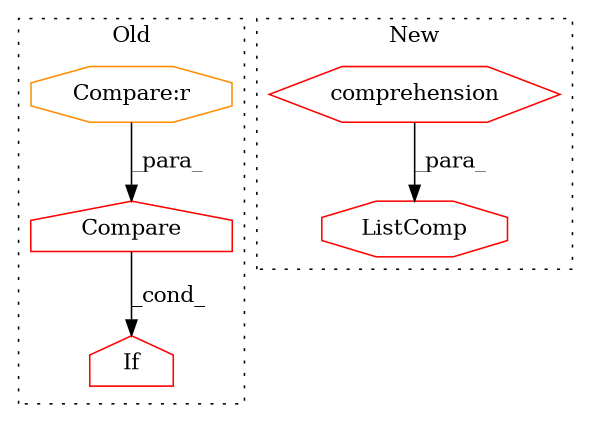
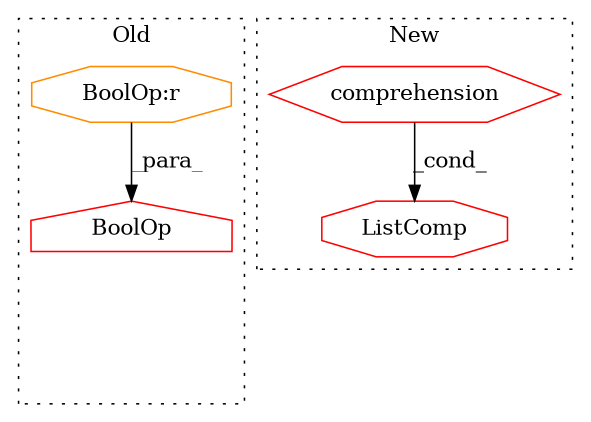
(132, 94) -> (132, 94)
(450, 162) -> (450, 162)
(132, 229) -> (132, 229)
(132, 364) -> none
